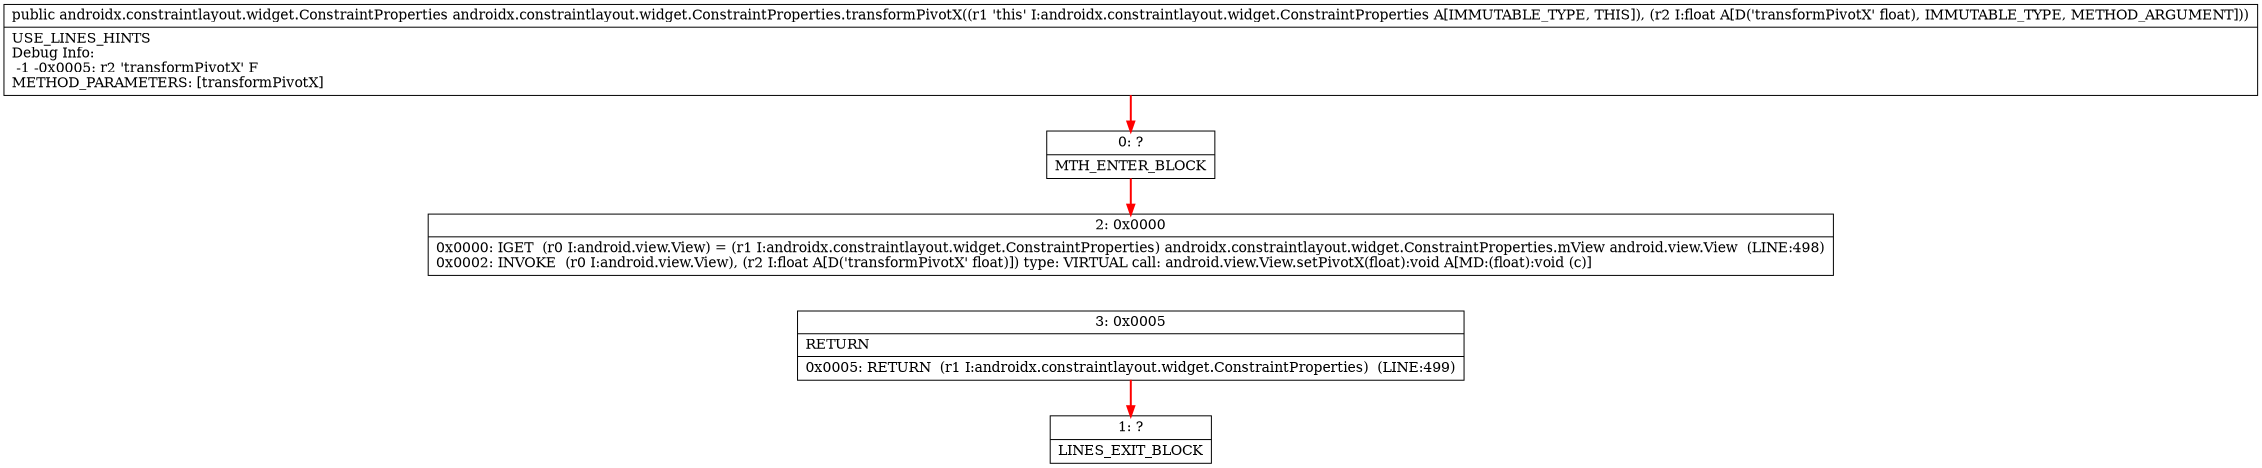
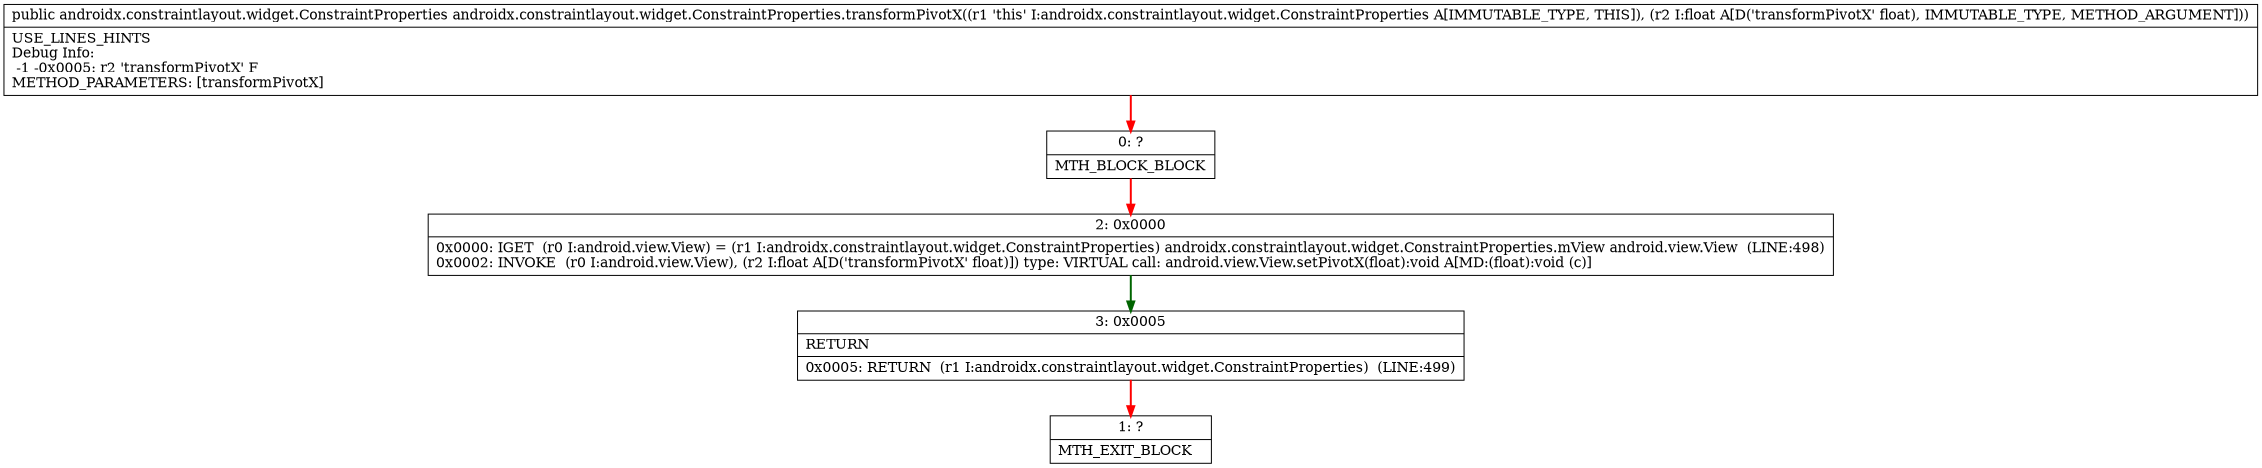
(1131, 166) -> (1130, 166)
none -> (1131, 288)
(1131, 451) -> (1125, 451)
